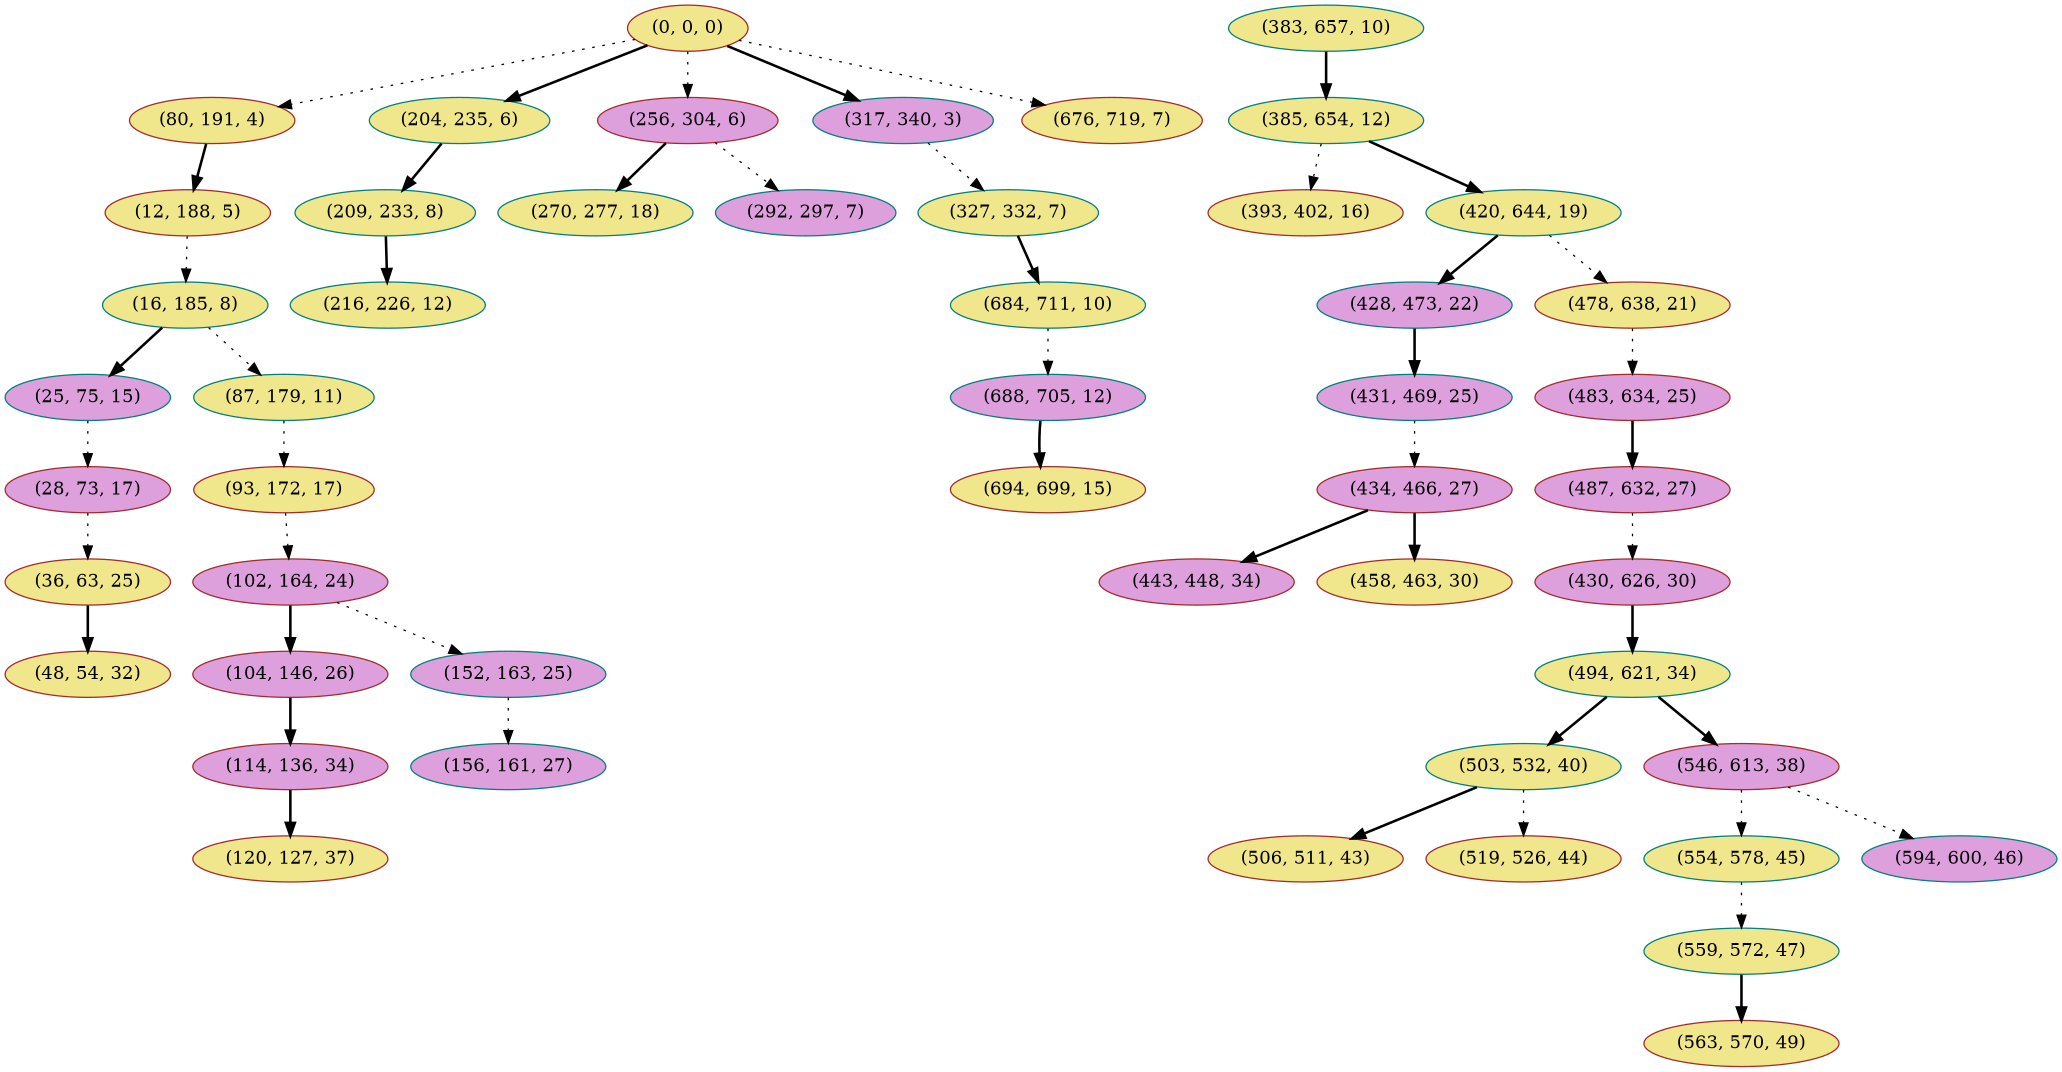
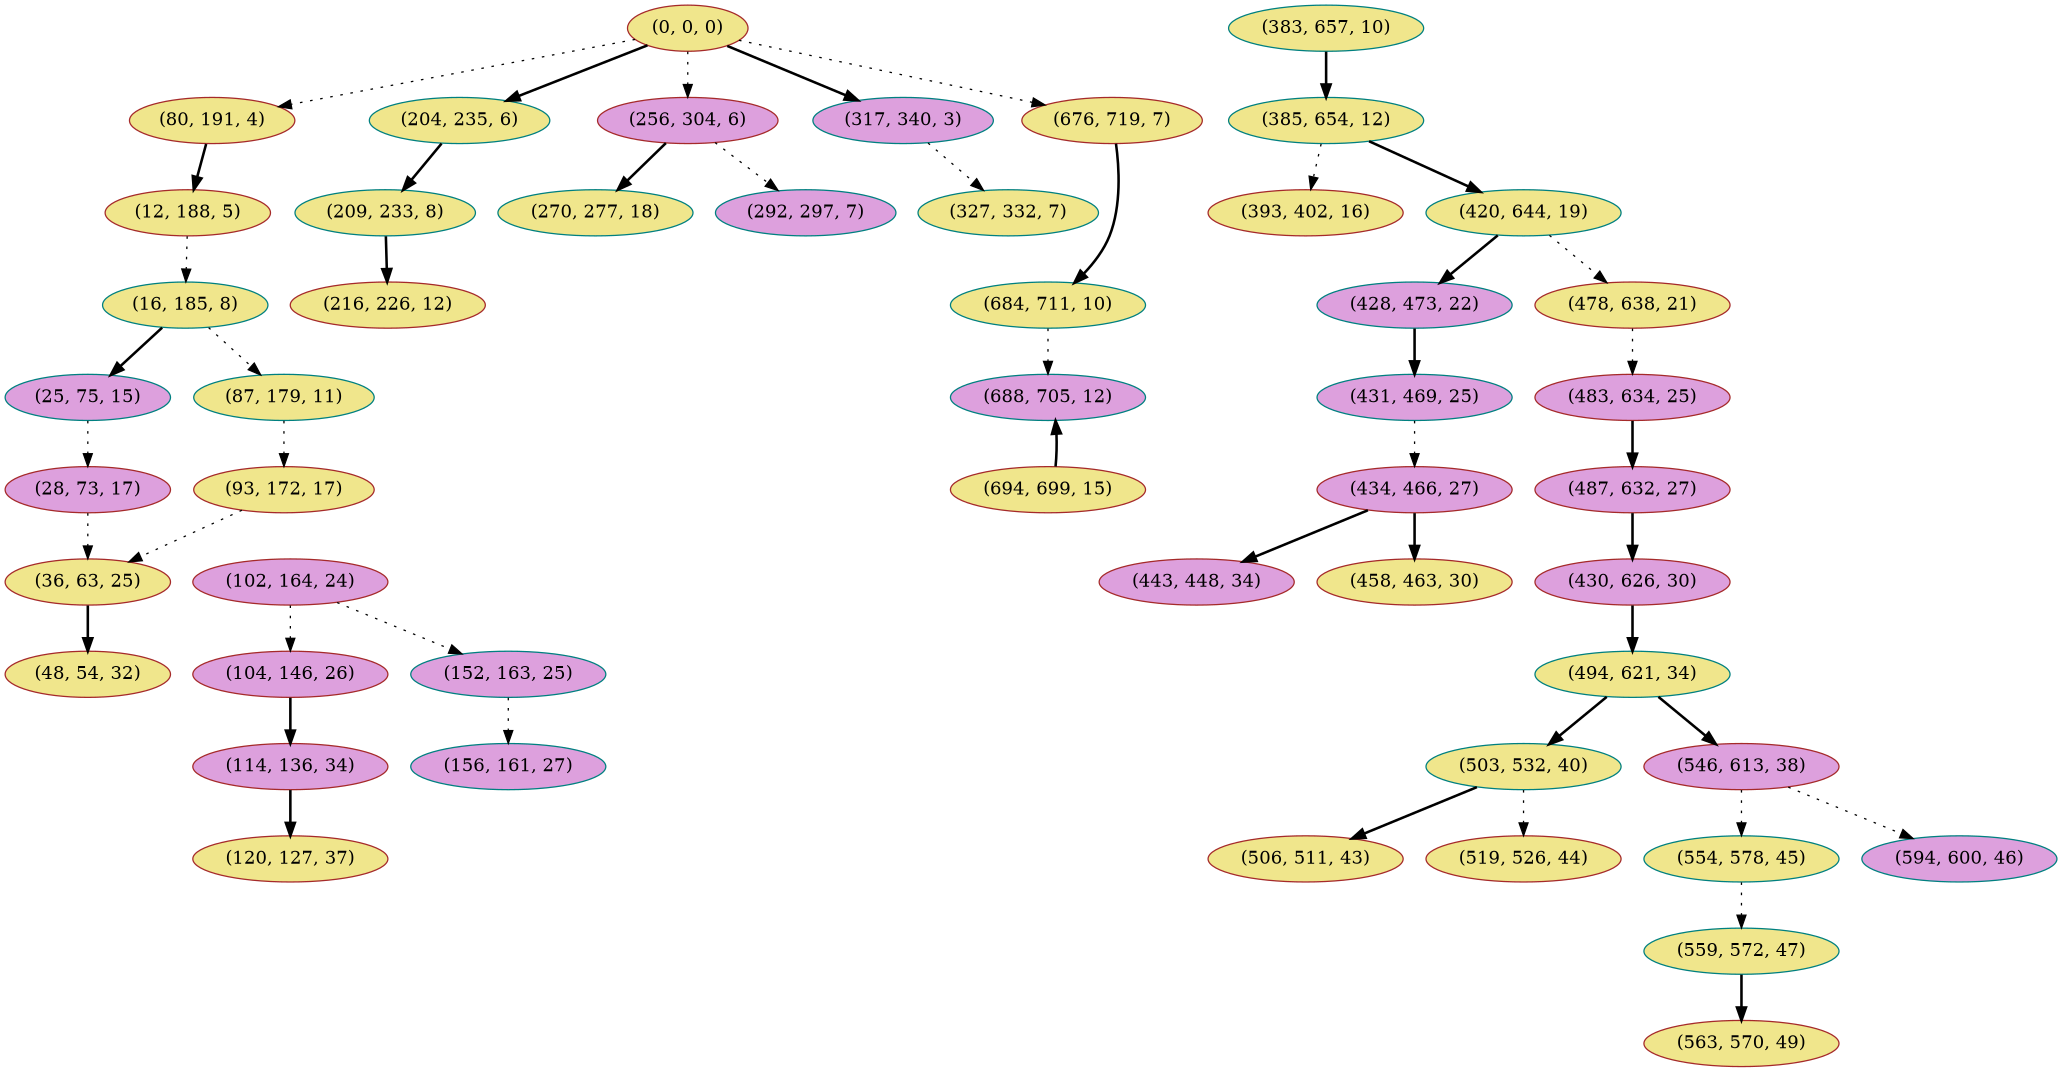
(1025, 253) -> (1116, 213)
(388, 305) -> (388, 305)
(1039, 437) -> (1057, 450)
(287, 530) -> (191, 533)
(1633, 530) -> (1633, 530)
(290, 622) -> (290, 622)
